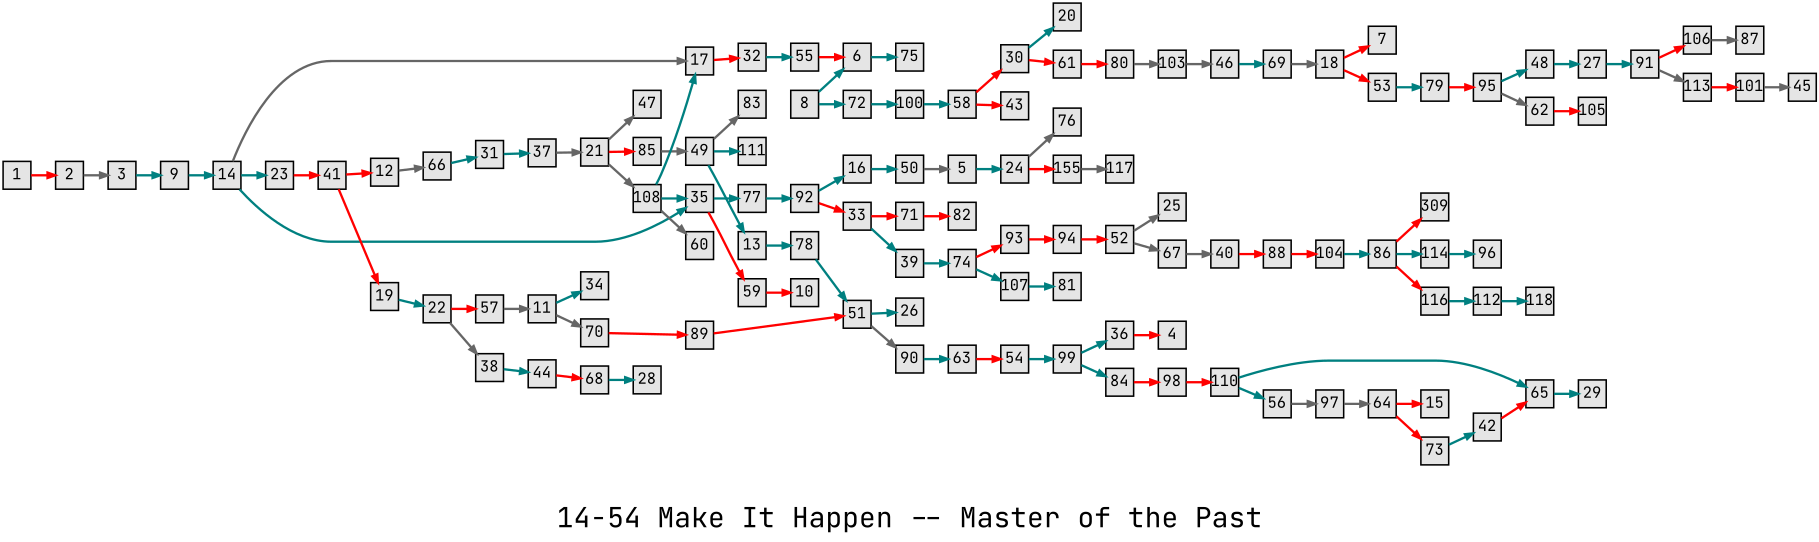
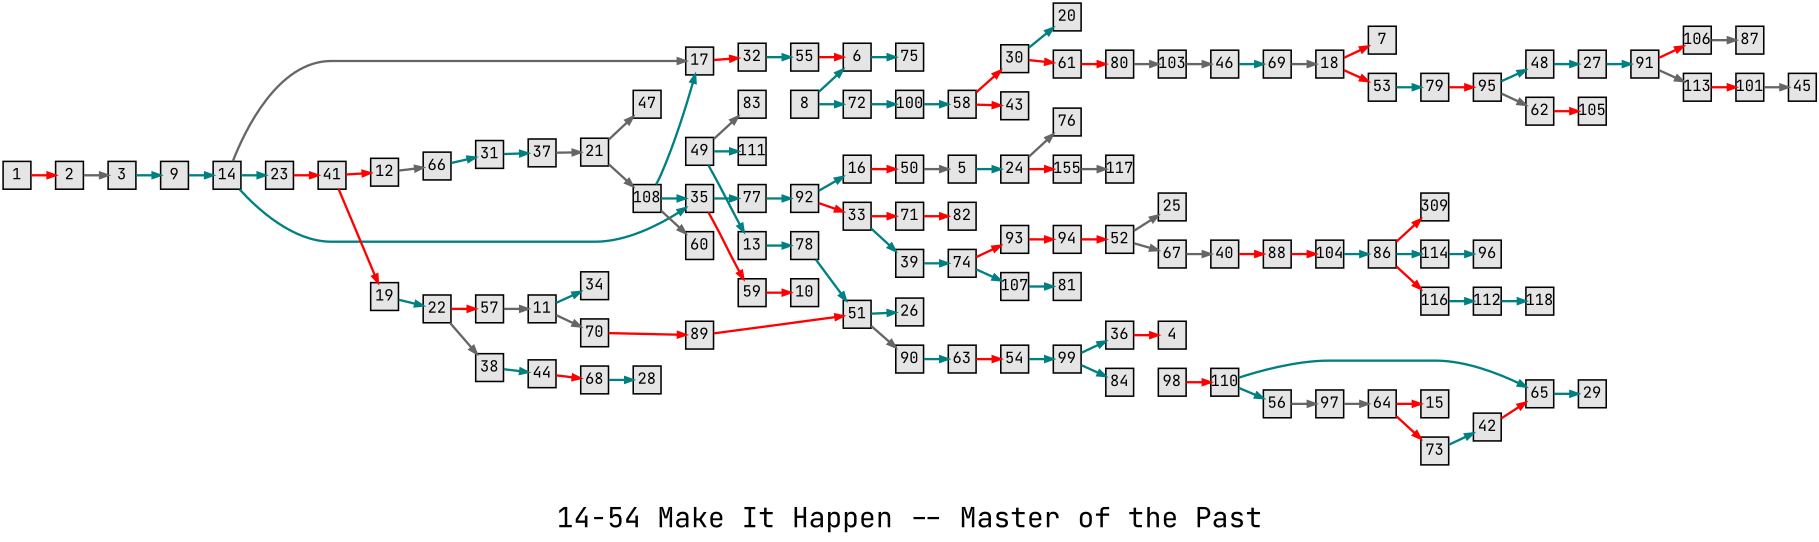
(647, 151) -> none
(879, 169) -> (879, 169)
(1142, 382) -> none
